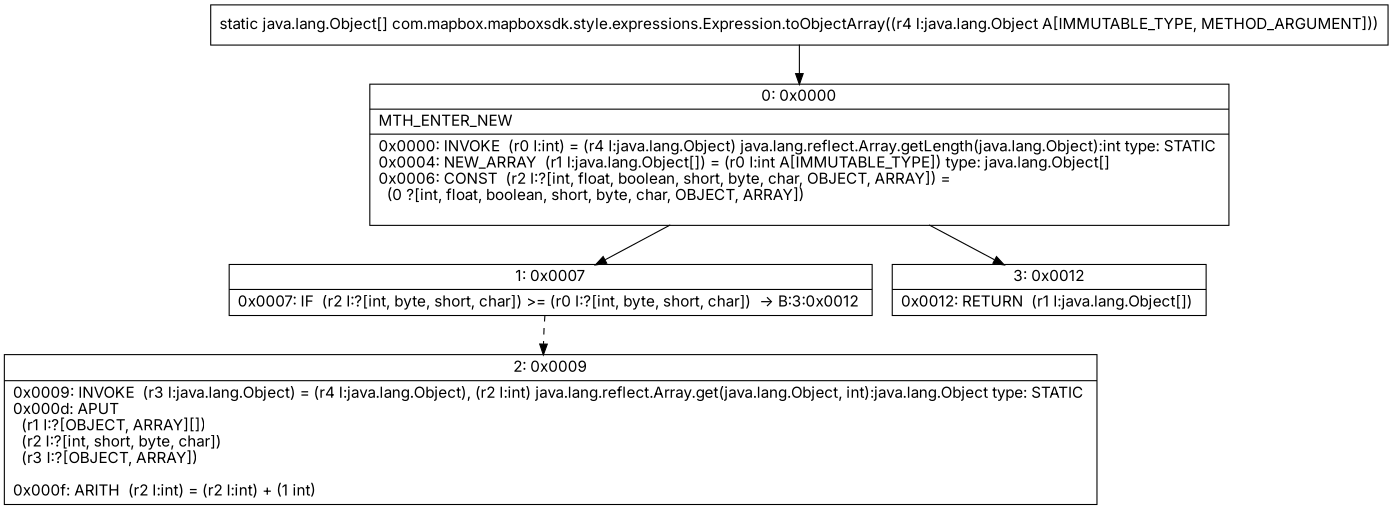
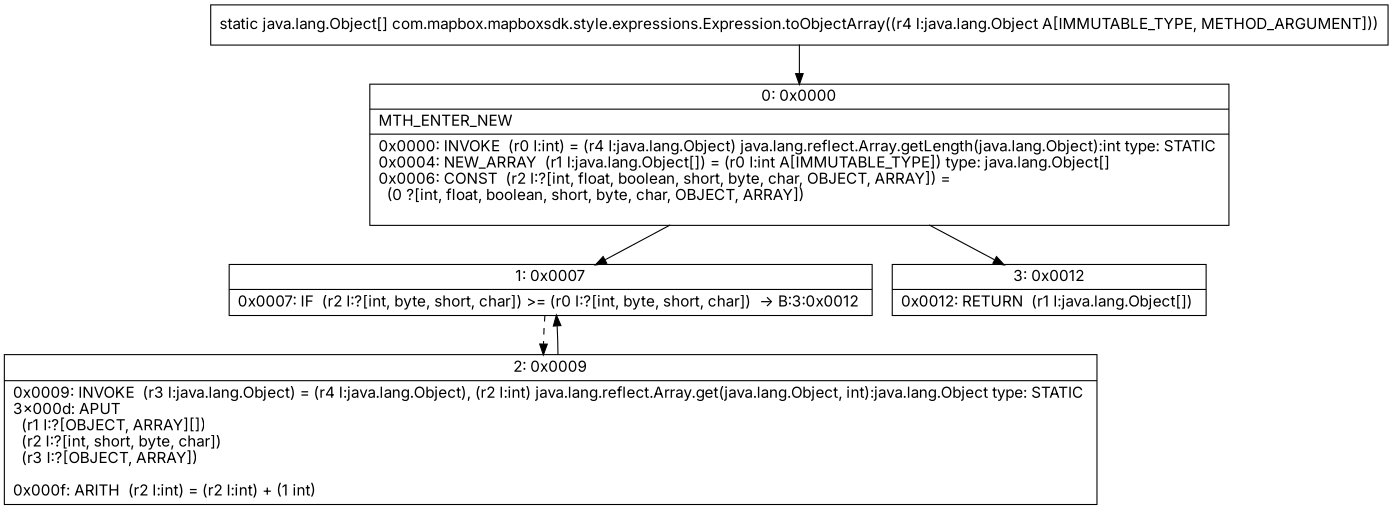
none -> (558, 340)
(71, 409) -> (71, 409)
